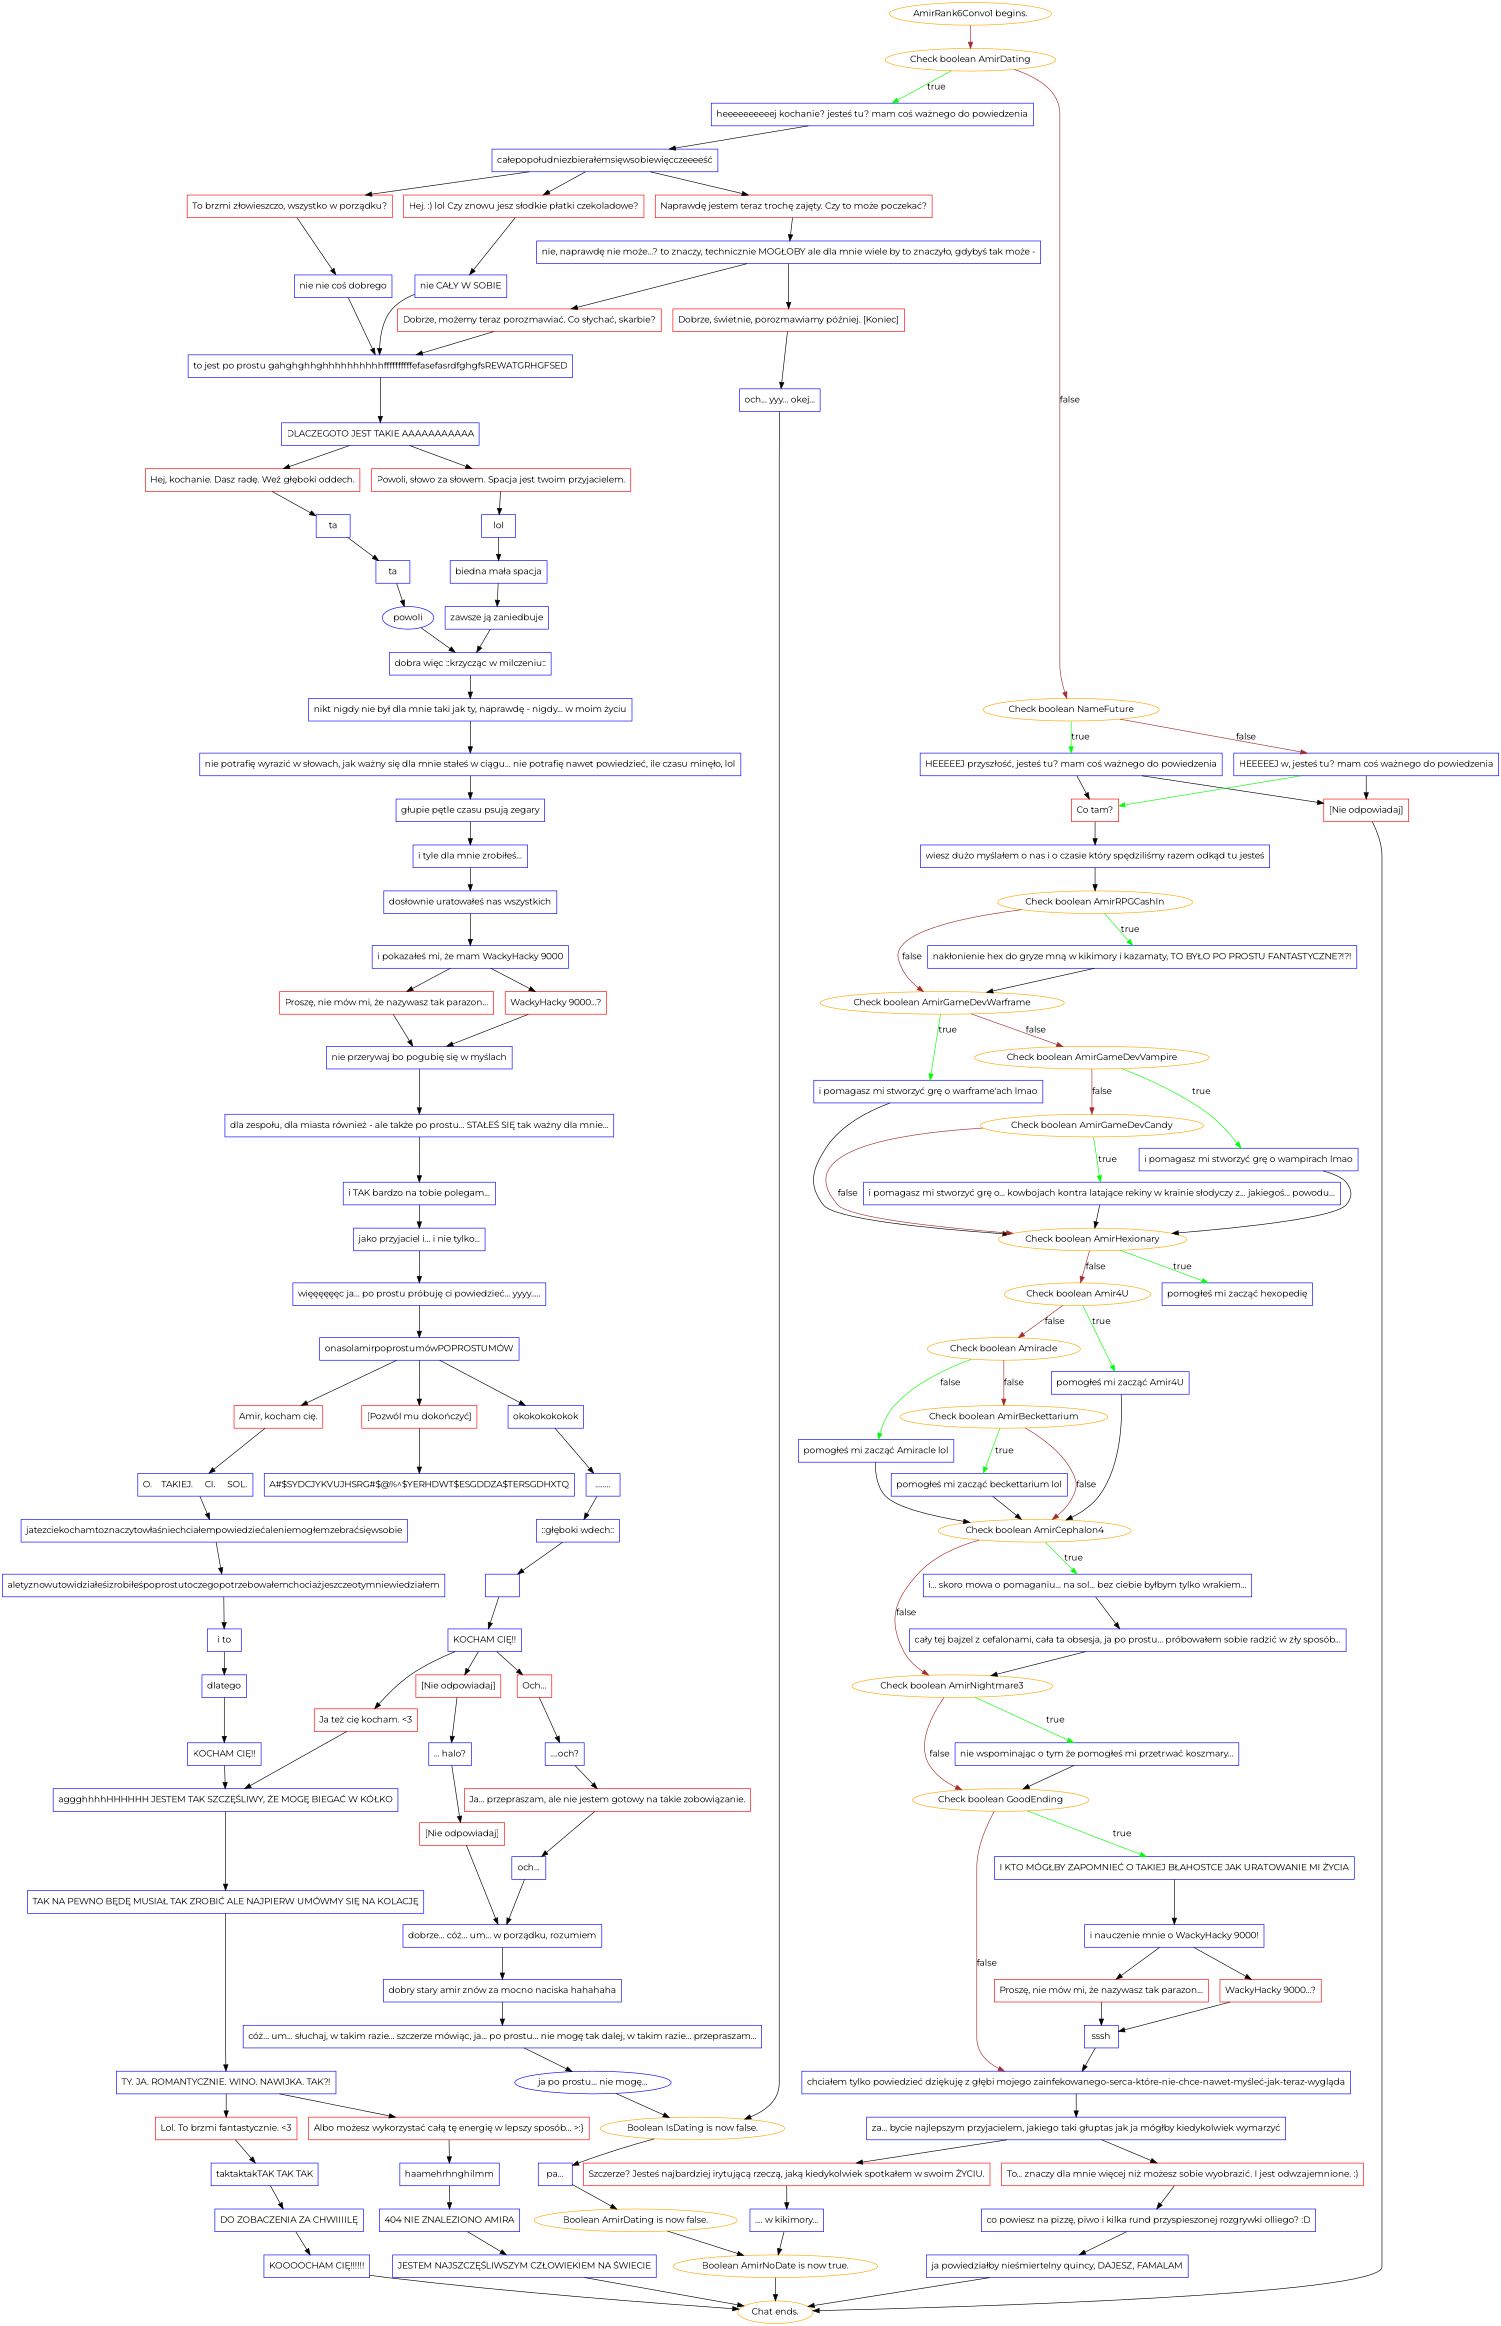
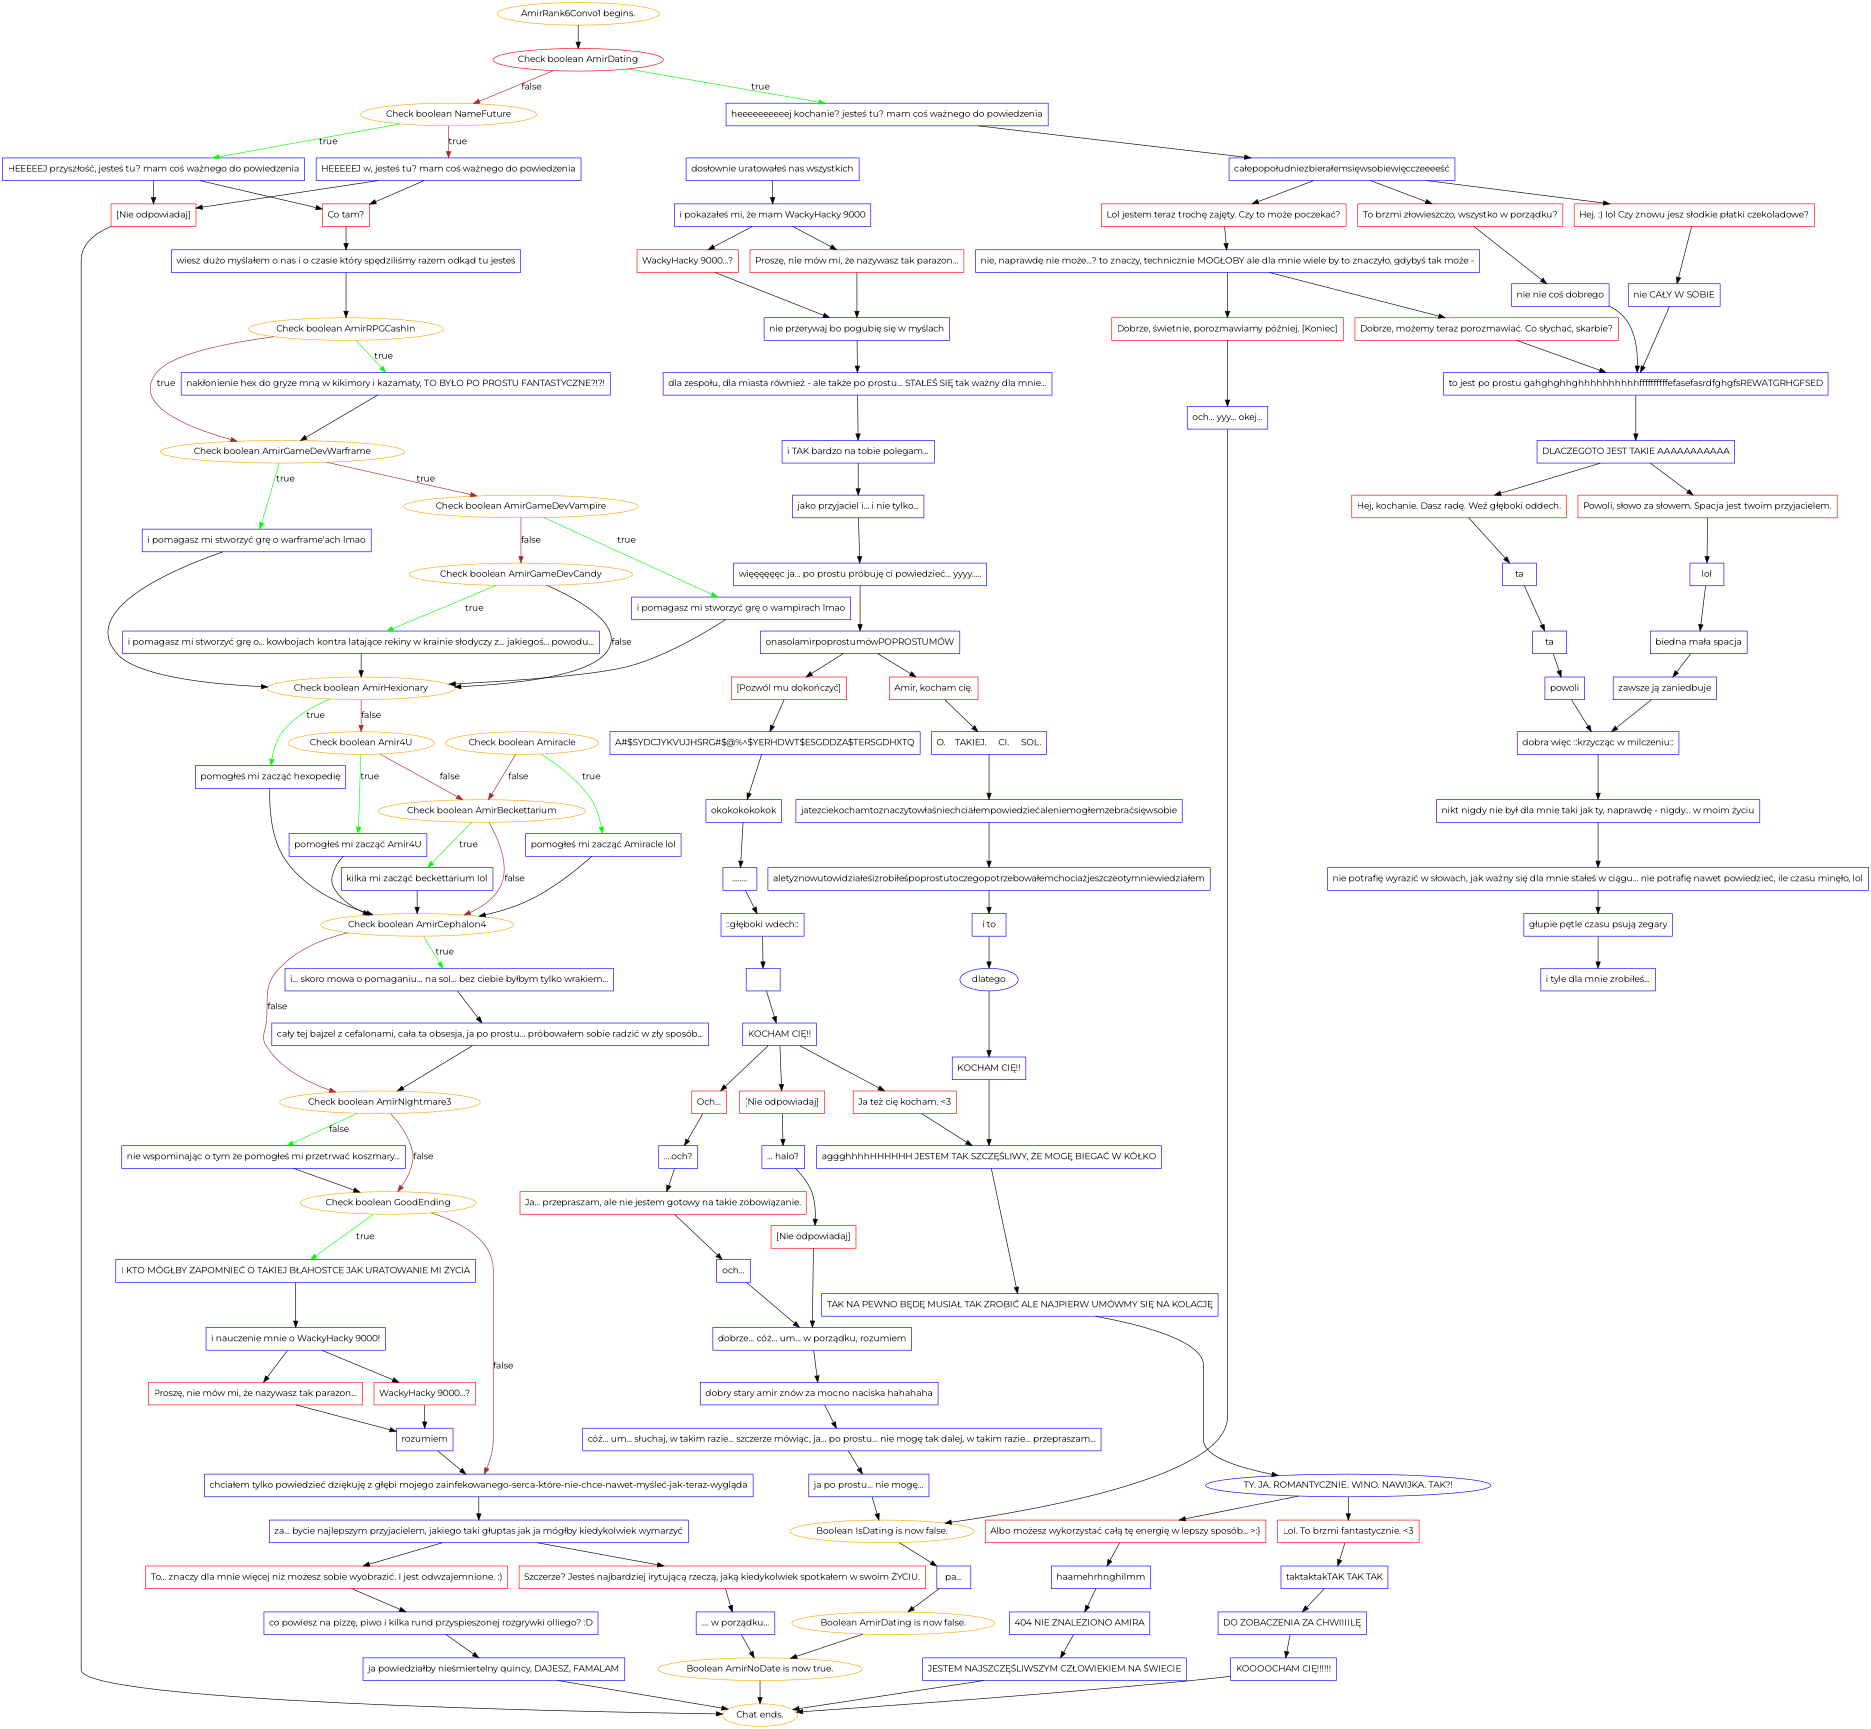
(970, 34) -> (578, 34)
(970, 60) -> (578, 60)
(794, 206) -> (1224, 215)
(408, 618) -> (1565, 688)
(1246, 737) -> (458, 142)
(1209, 791) -> (400, 191)
none -> (293, 869)
(470, 876) -> none
(912, 957) -> (166, 384)
(1036, 1030) -> (426, 479)
(830, 1192) -> (585, 666)
(1043, 1320) -> (419, 775)
(480, 1381) -> (755, 774)
(950, 1383) -> (591, 777)
(979, 1485) -> (417, 879)
(224, 1686) -> (989, 980)
(1055, 1720) -> (339, 1130)
(1101, 2037) -> (425, 1440)
(226, 2083) -> (1348, 1485)
(593, 2083) -> (869, 1485)
(787, 2220) -> (735, 1623)
